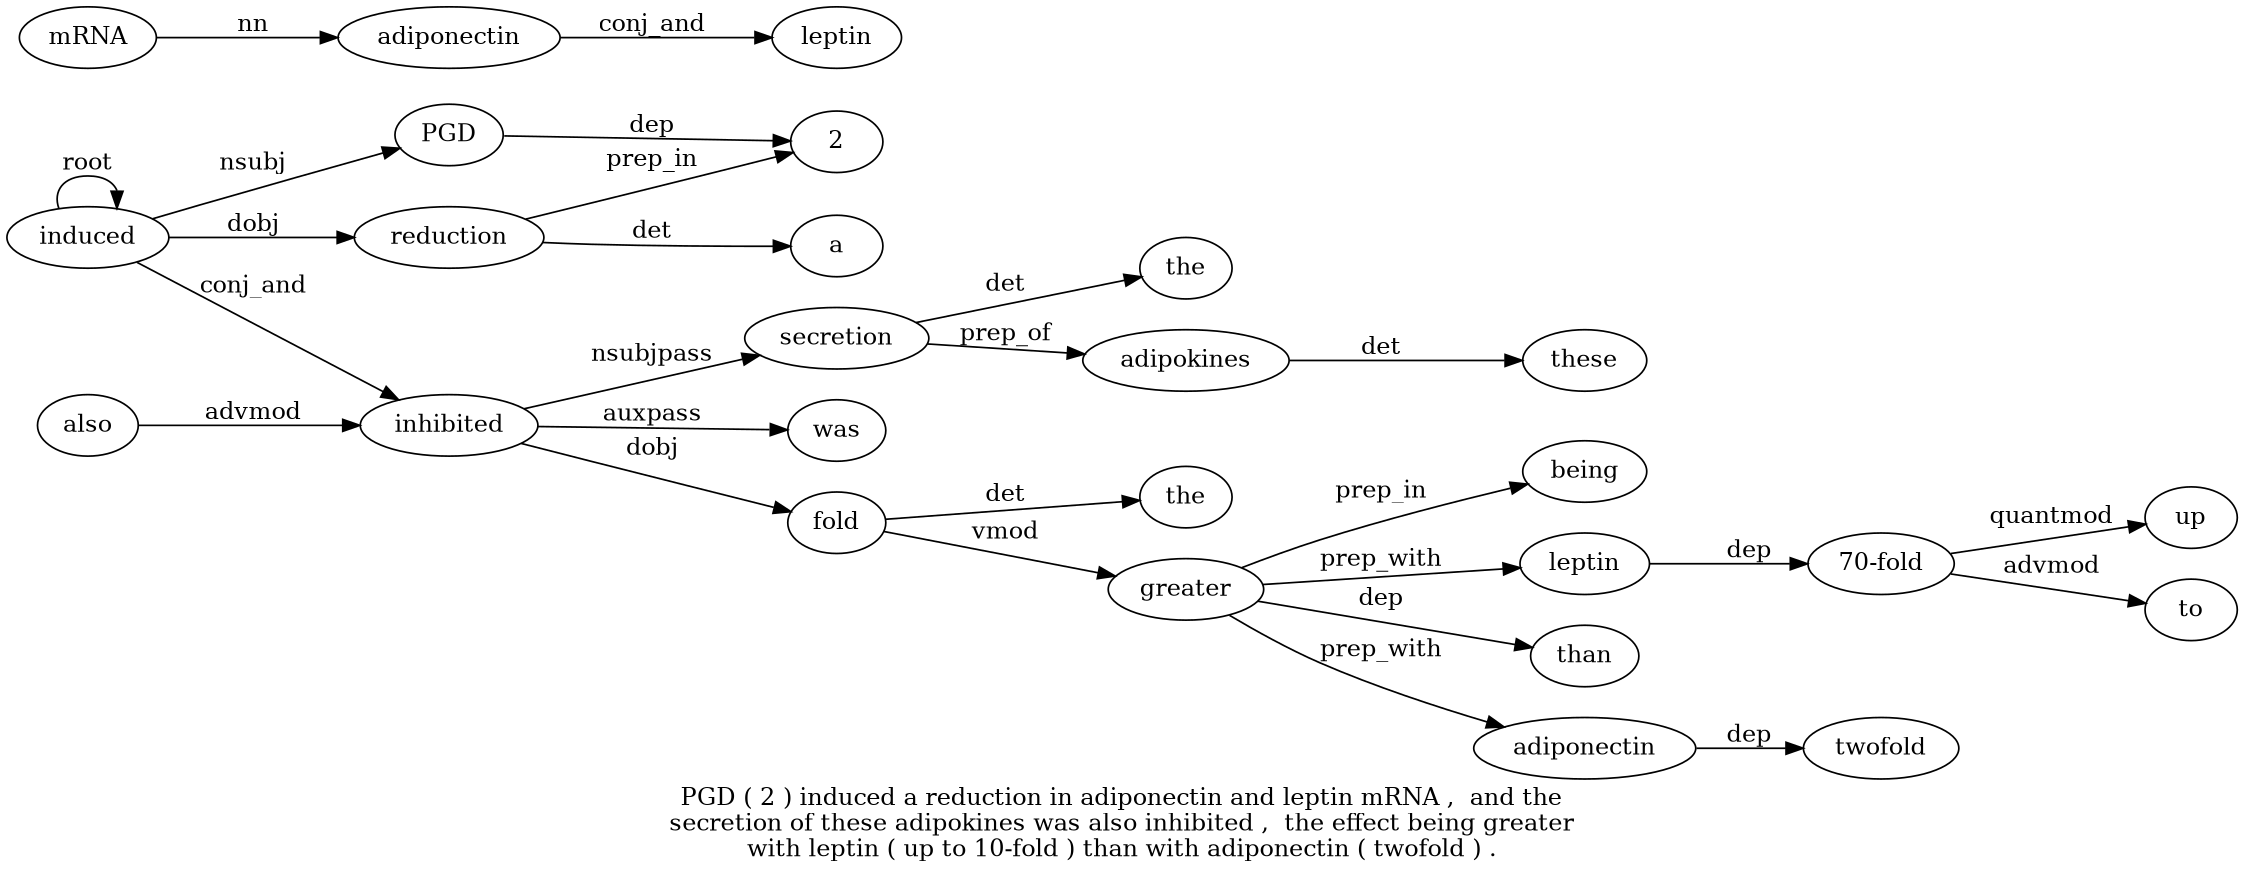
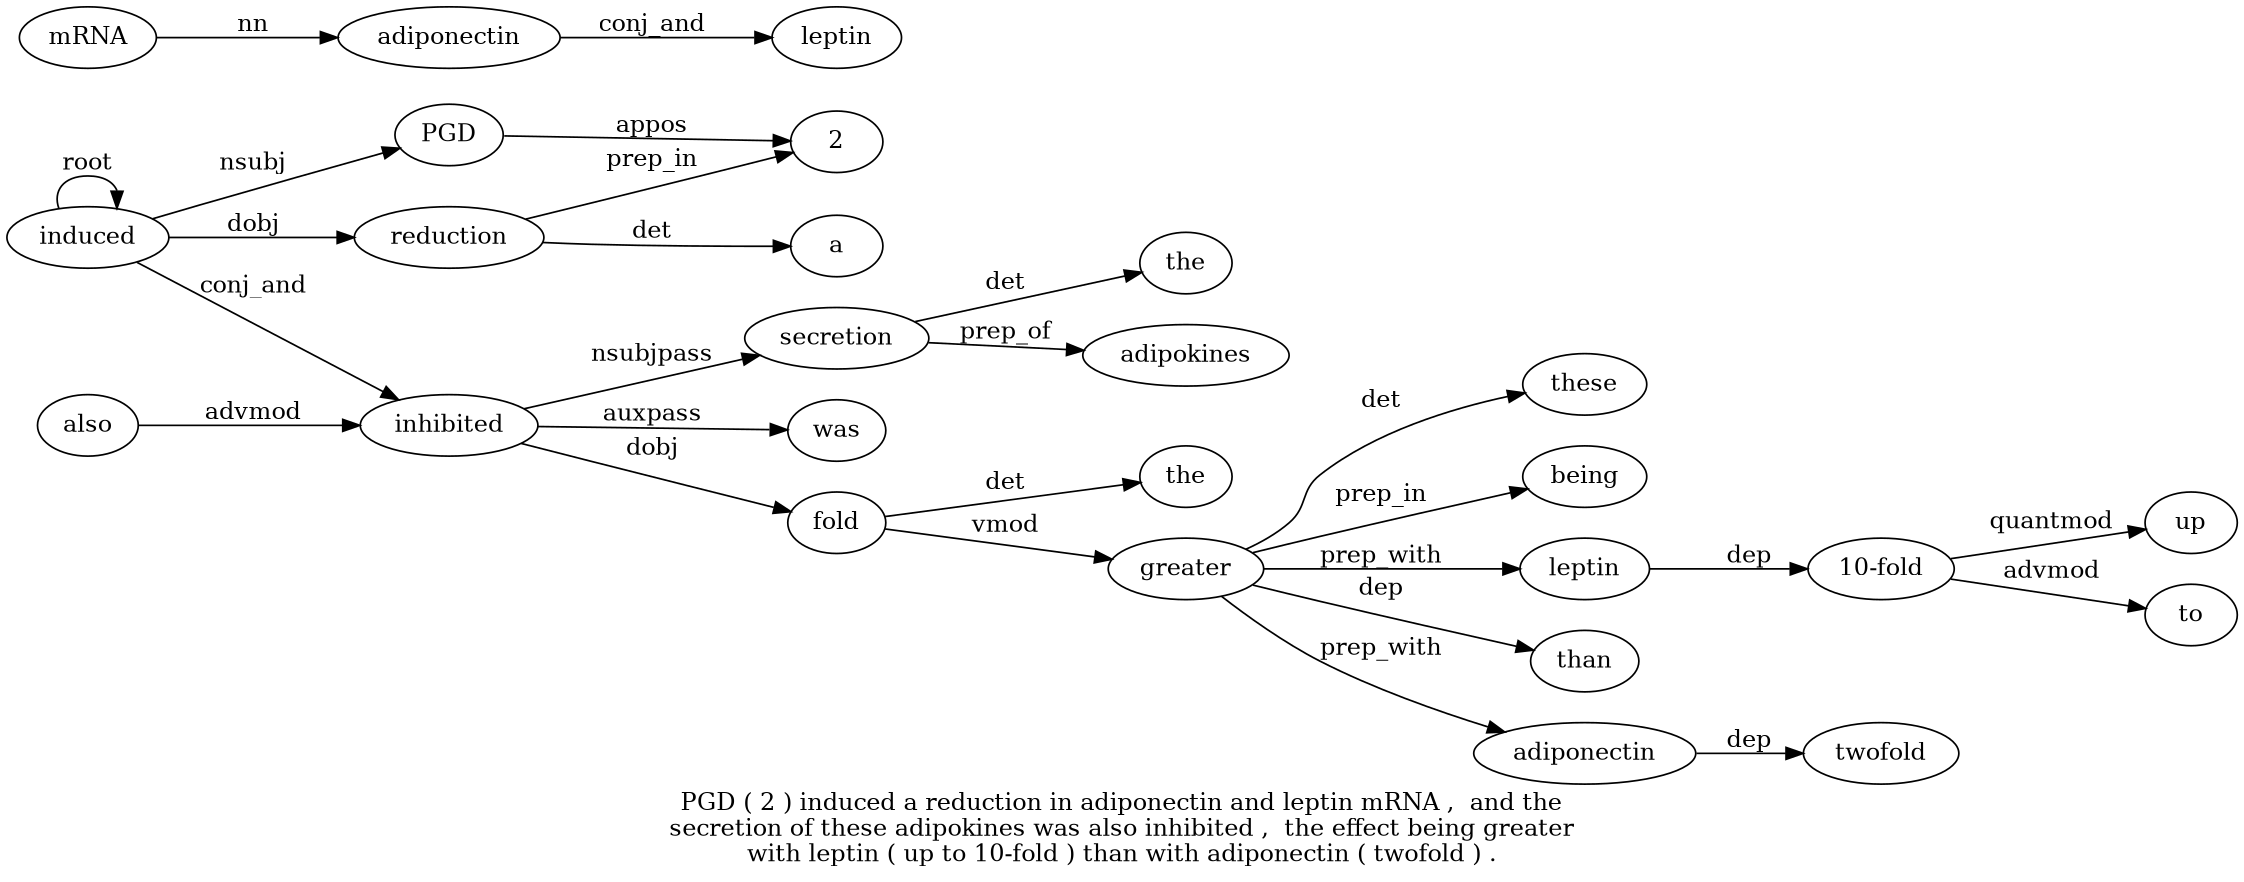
(652, 126) -> (652, 126)
(1397, 360) -> (1360, 449)
(1881, 564) -> (1881, 569)
